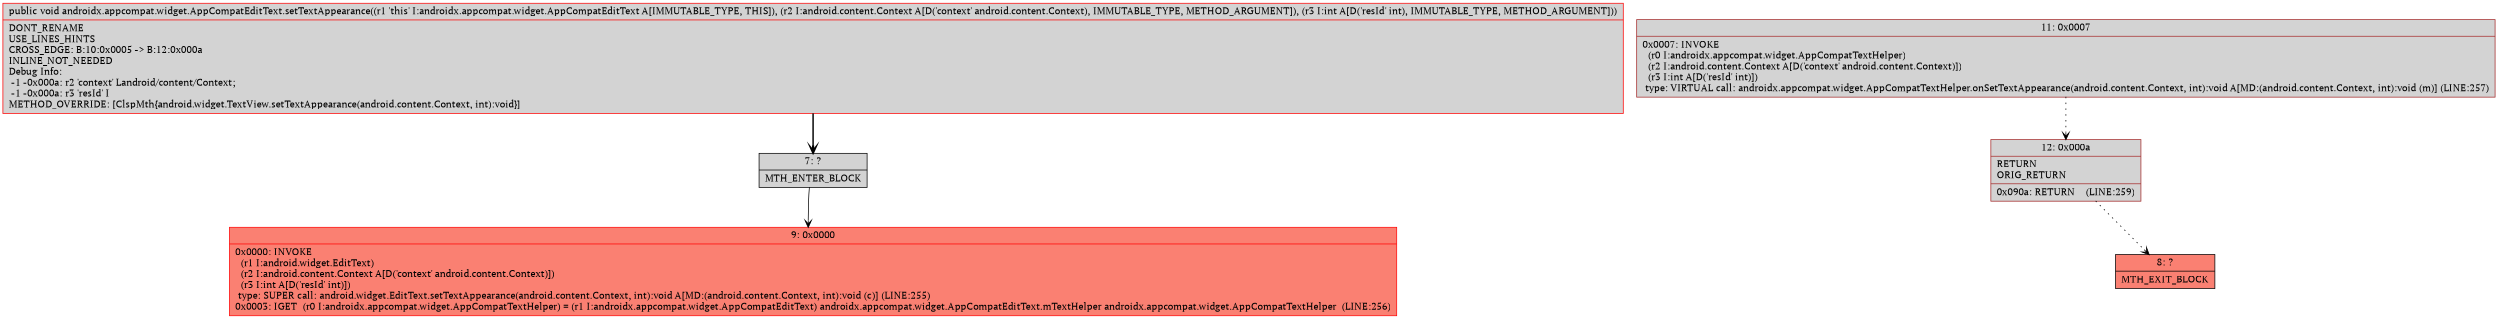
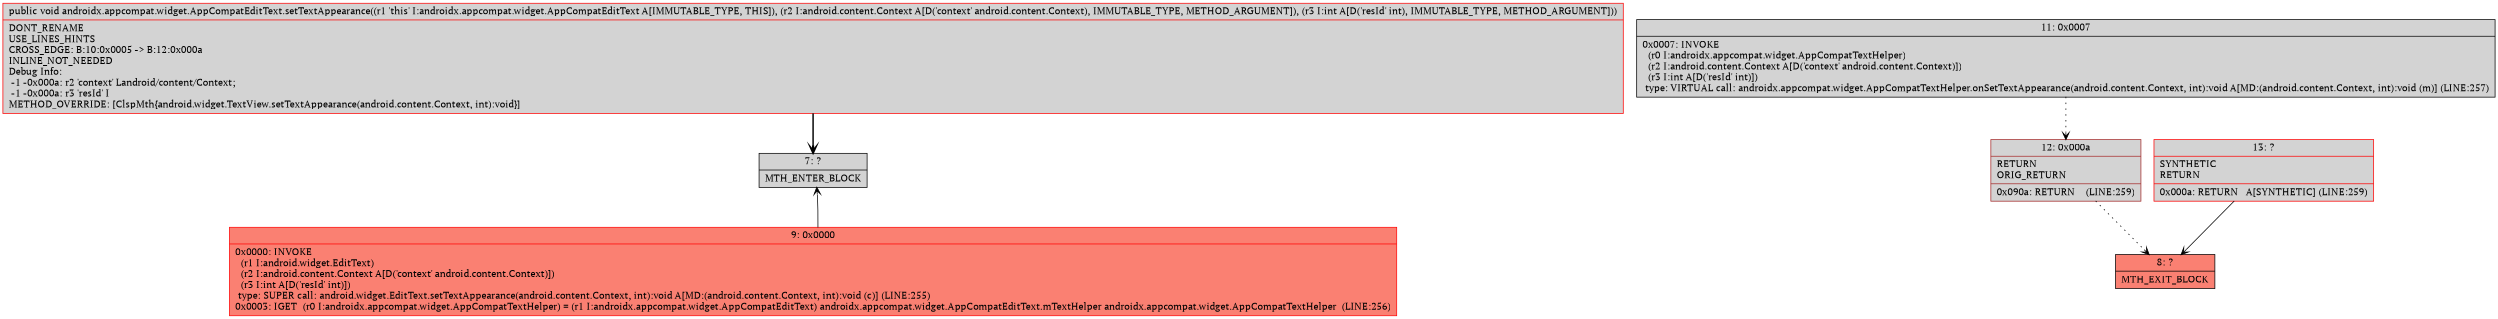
(2066, 58) -> (2066, 58)
none -> (2264, 170)
(808, 204) -> (818, 211)
